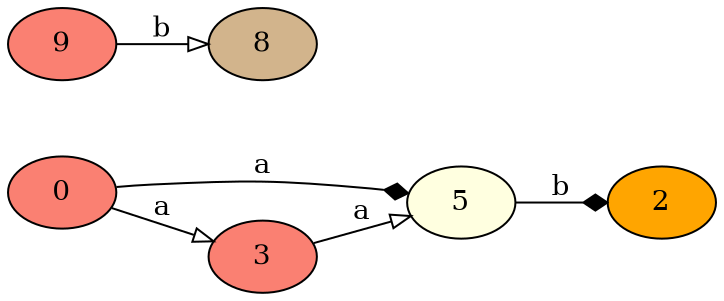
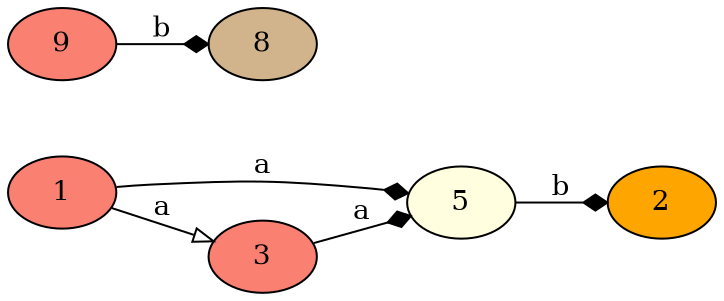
(152, 44) -> (152, 44)
(62, 193) -> (62, 193)
(353, 232) -> (353, 232)
